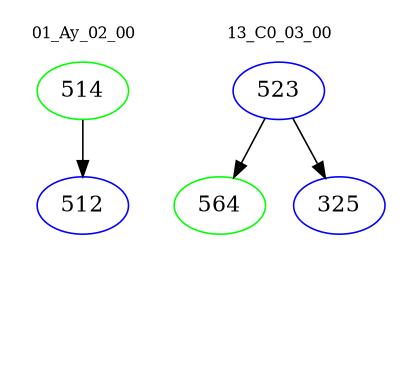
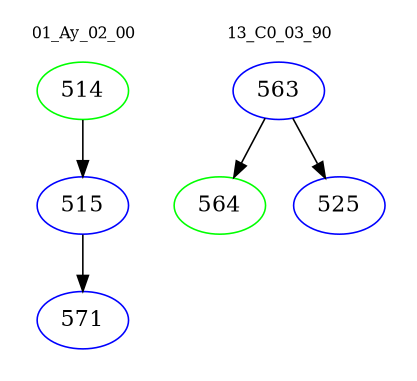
(280, 34) -> (280, 34)
(279, 91) -> (279, 91)
(83, 206) -> (83, 206)
(339, 206) -> (339, 206)
none -> (83, 320)
